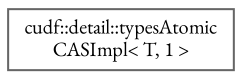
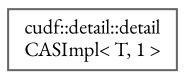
(121, 40) -> (93, 40)
